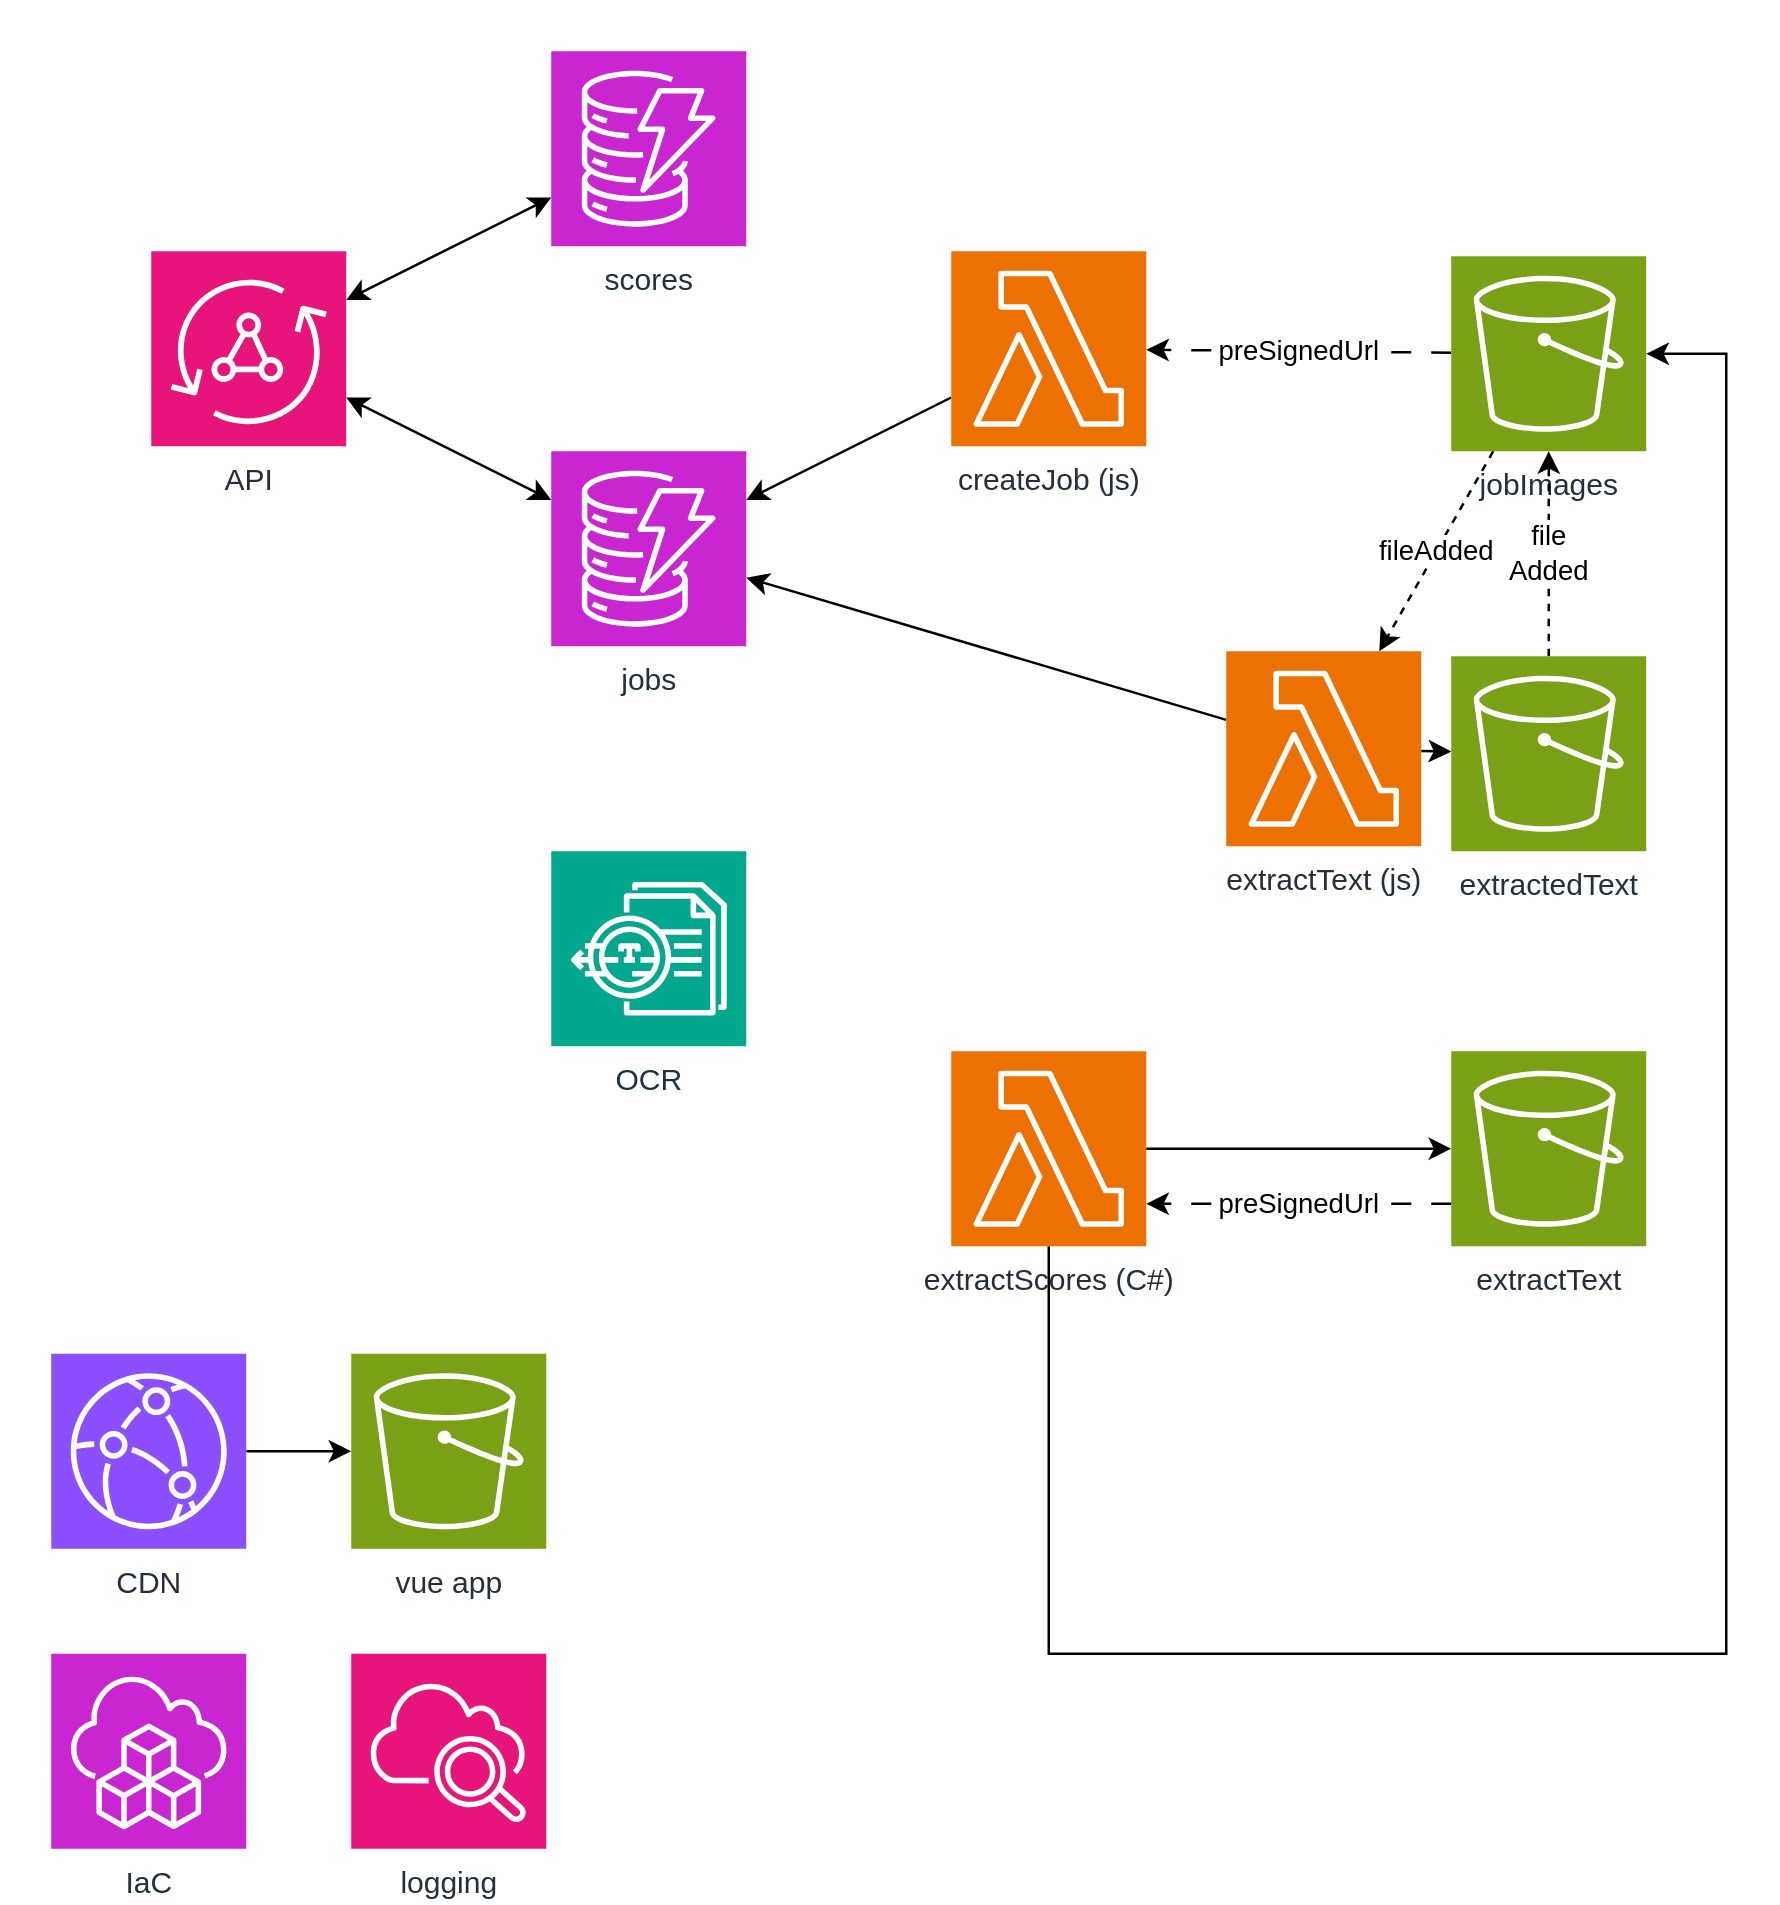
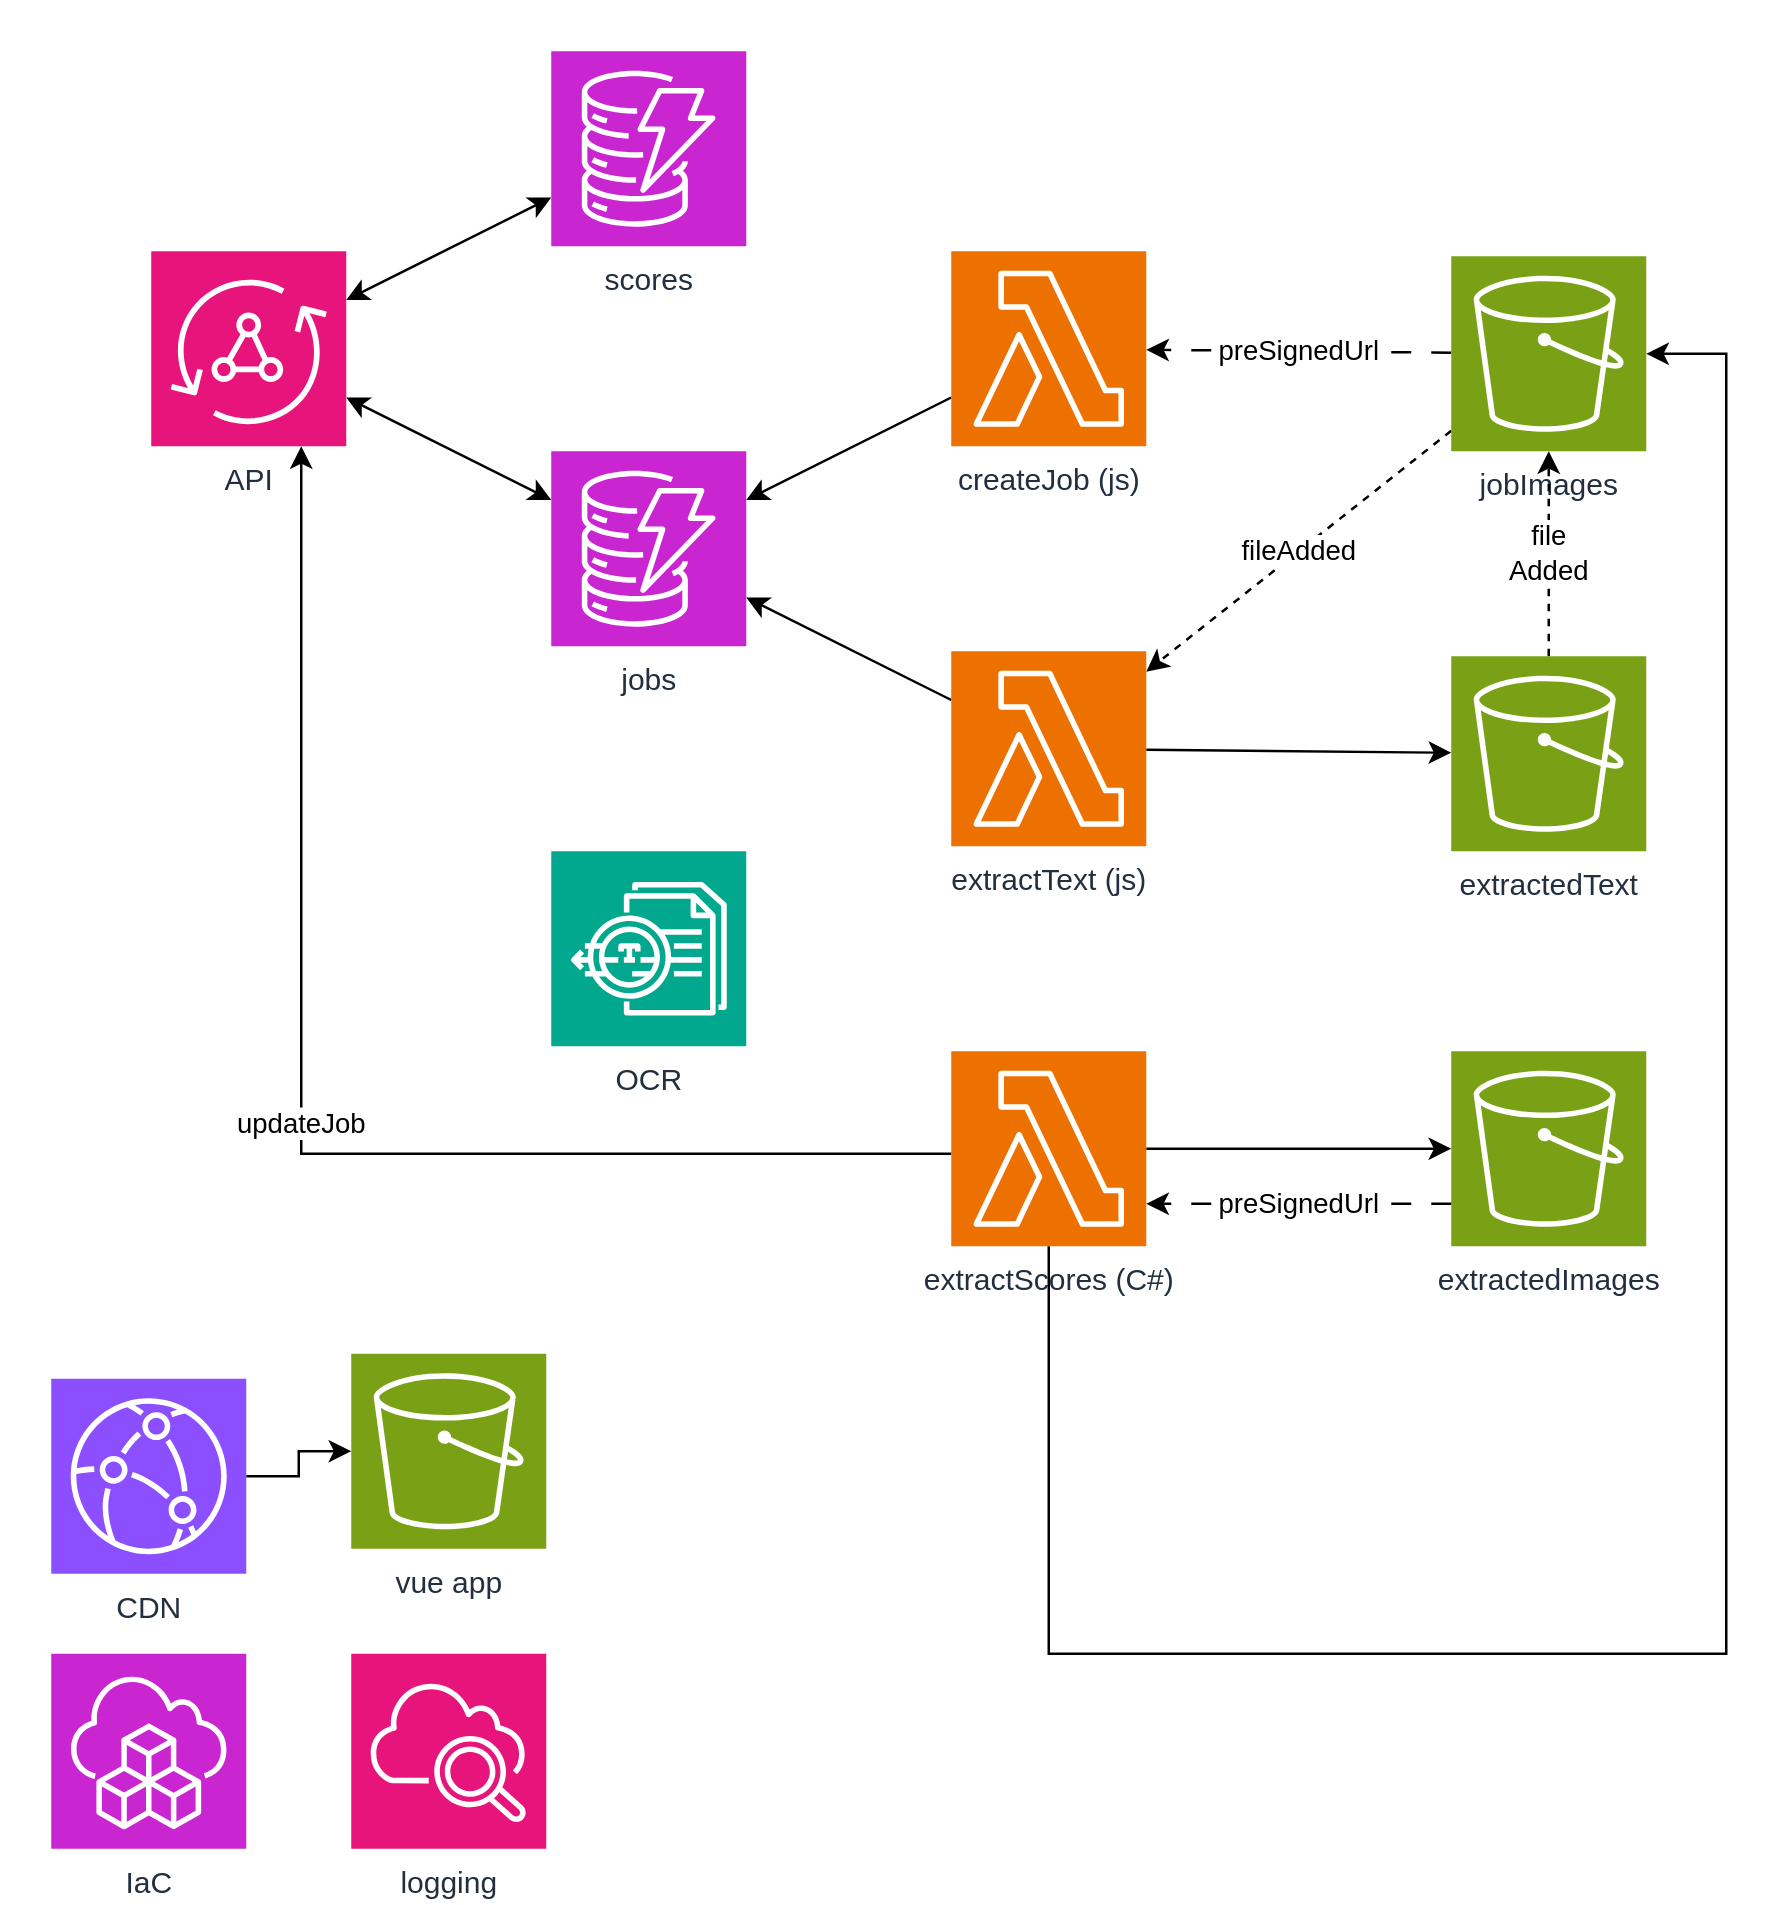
(1324, 749) -> (1049, 749)
none -> (301, 1134)
(1550, 1282) -> (1550, 1282)
(149, 1451) -> (149, 1476)
